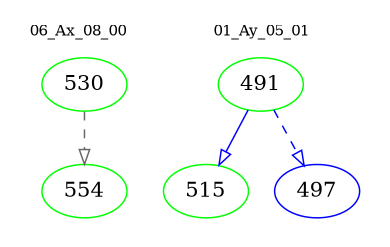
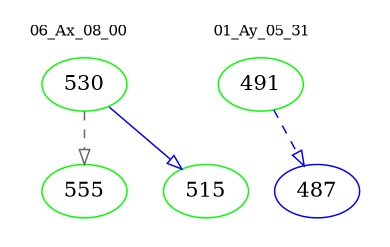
(262, 32) -> (262, 32)
(237, 131) -> (129, 124)
(84, 191) -> (84, 191)
(317, 191) -> (317, 191)
